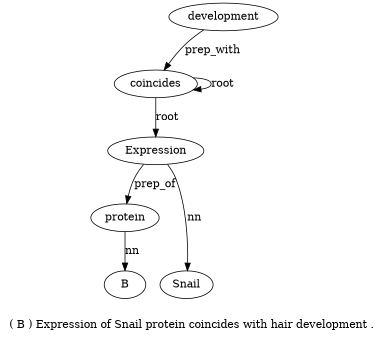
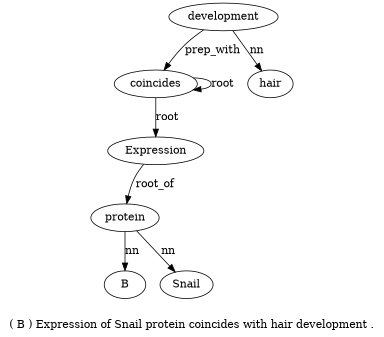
none -> (270, 84)
(155, 184) -> (155, 184)
(184, 212) -> (153, 249)
